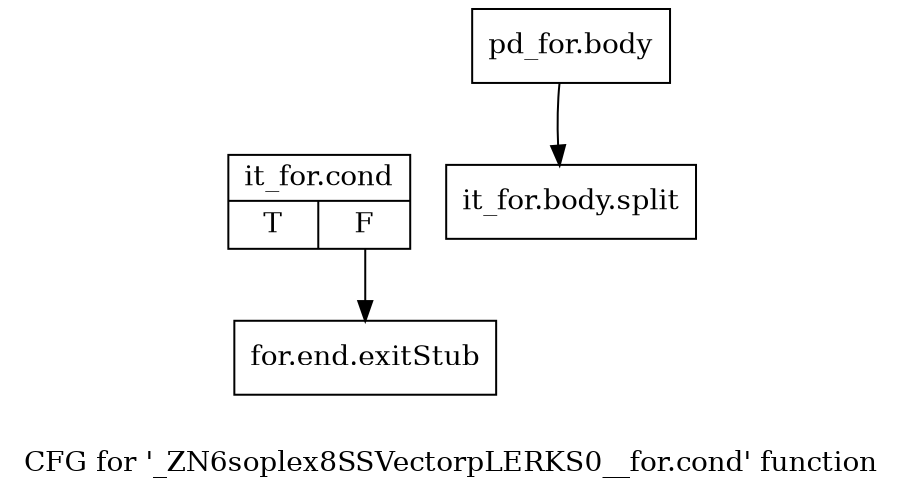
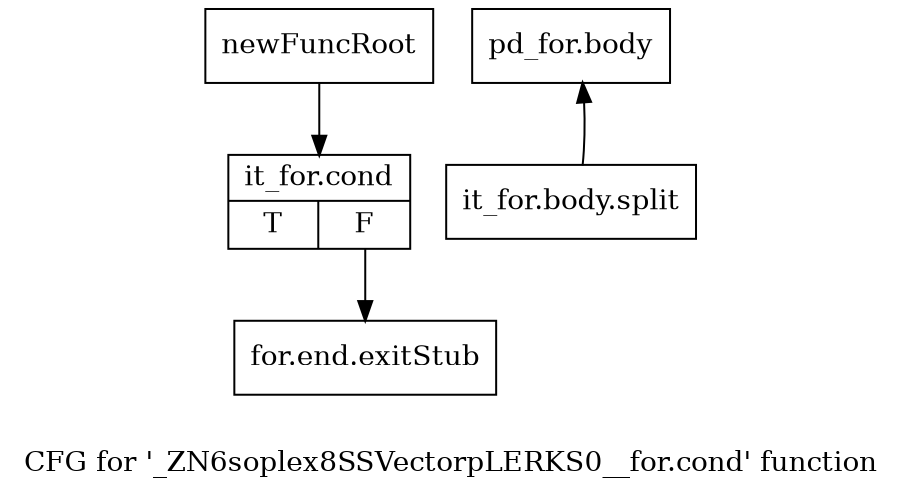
none -> (319, 46)
(558, 114) -> (584, 134)
